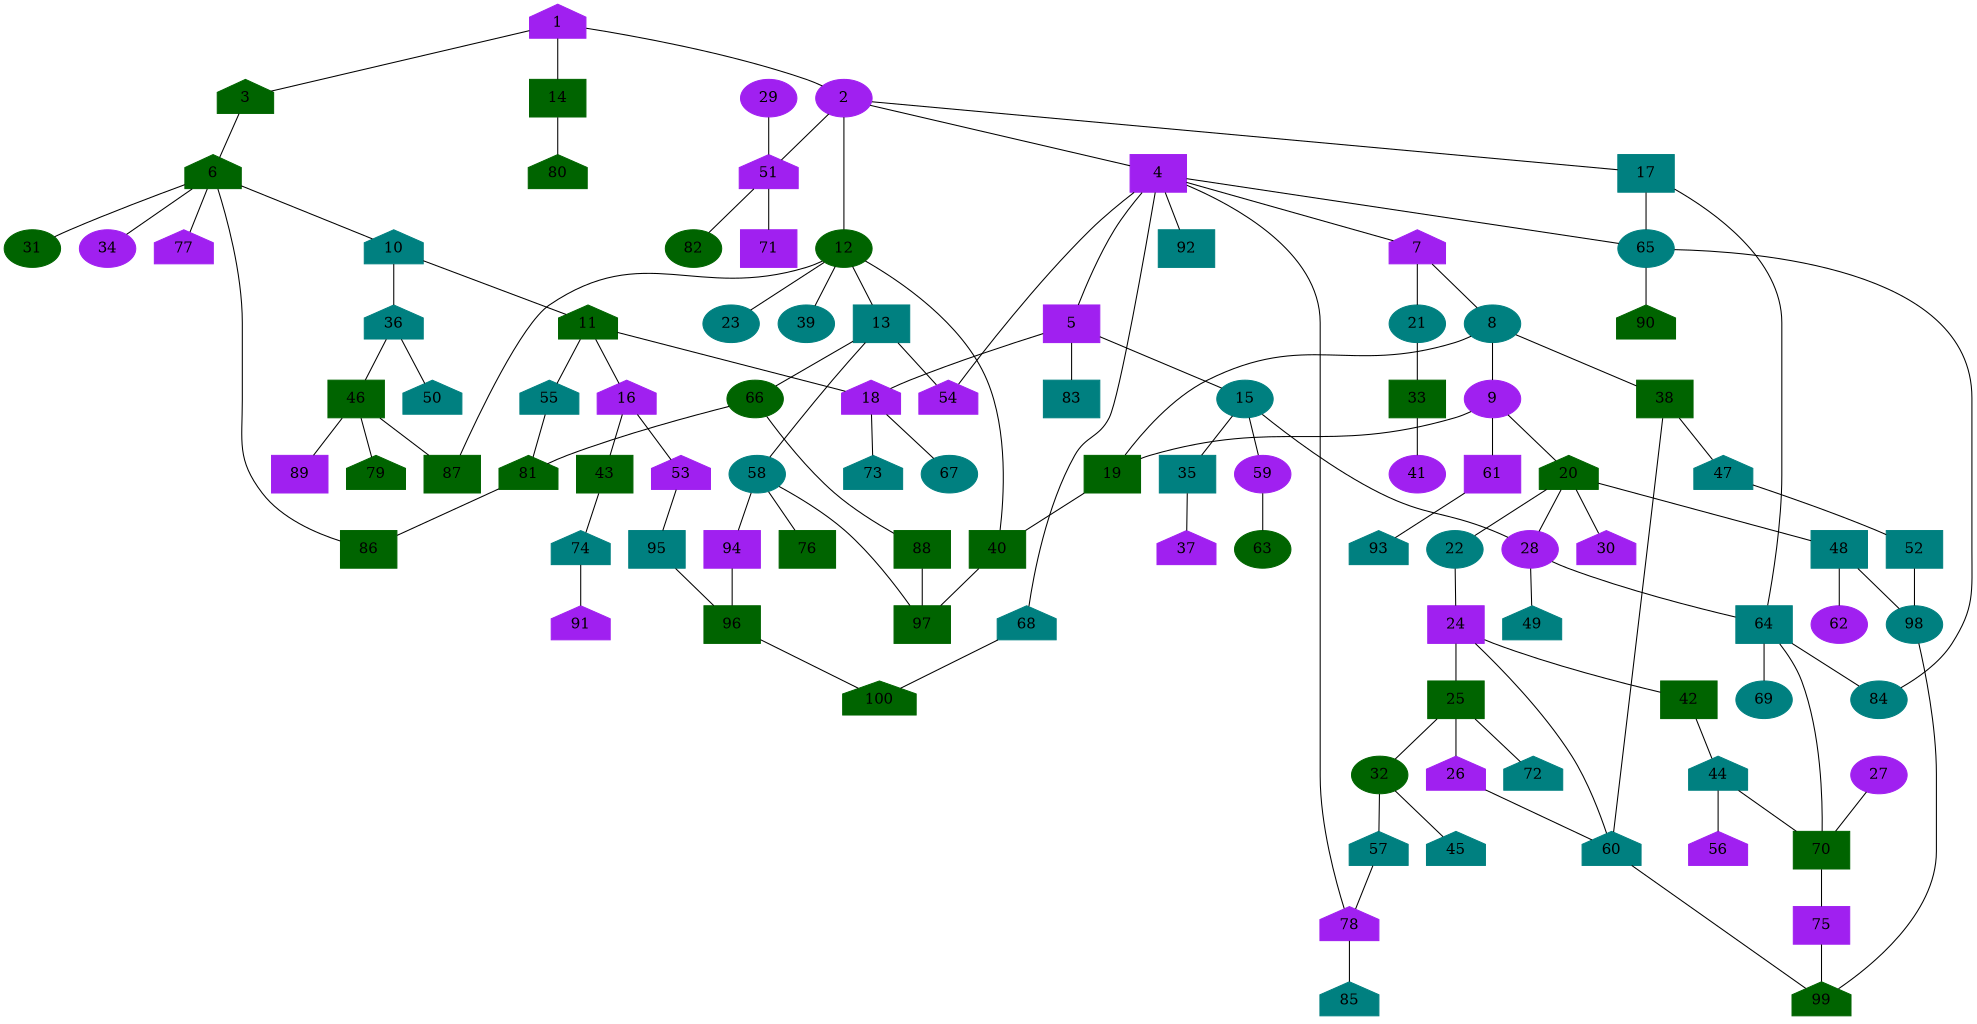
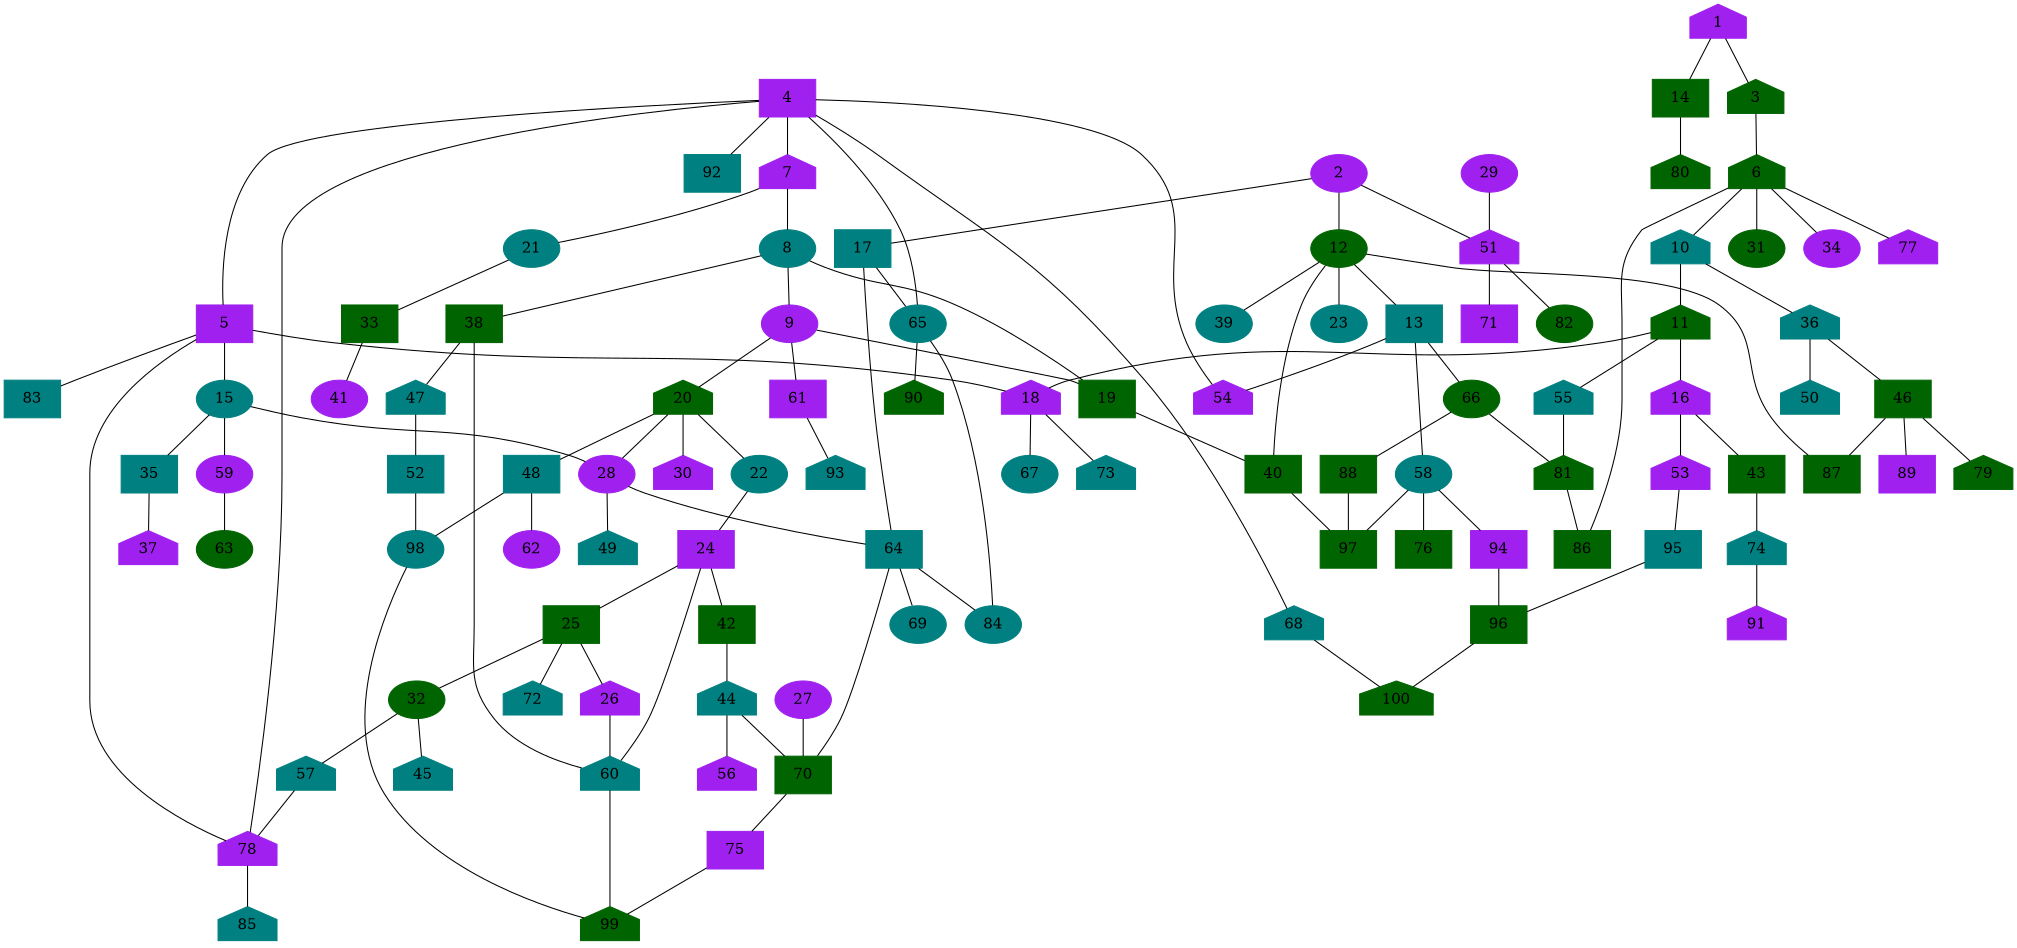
(706, 51) -> none
(1000, 136) -> none
none -> (90, 601)
